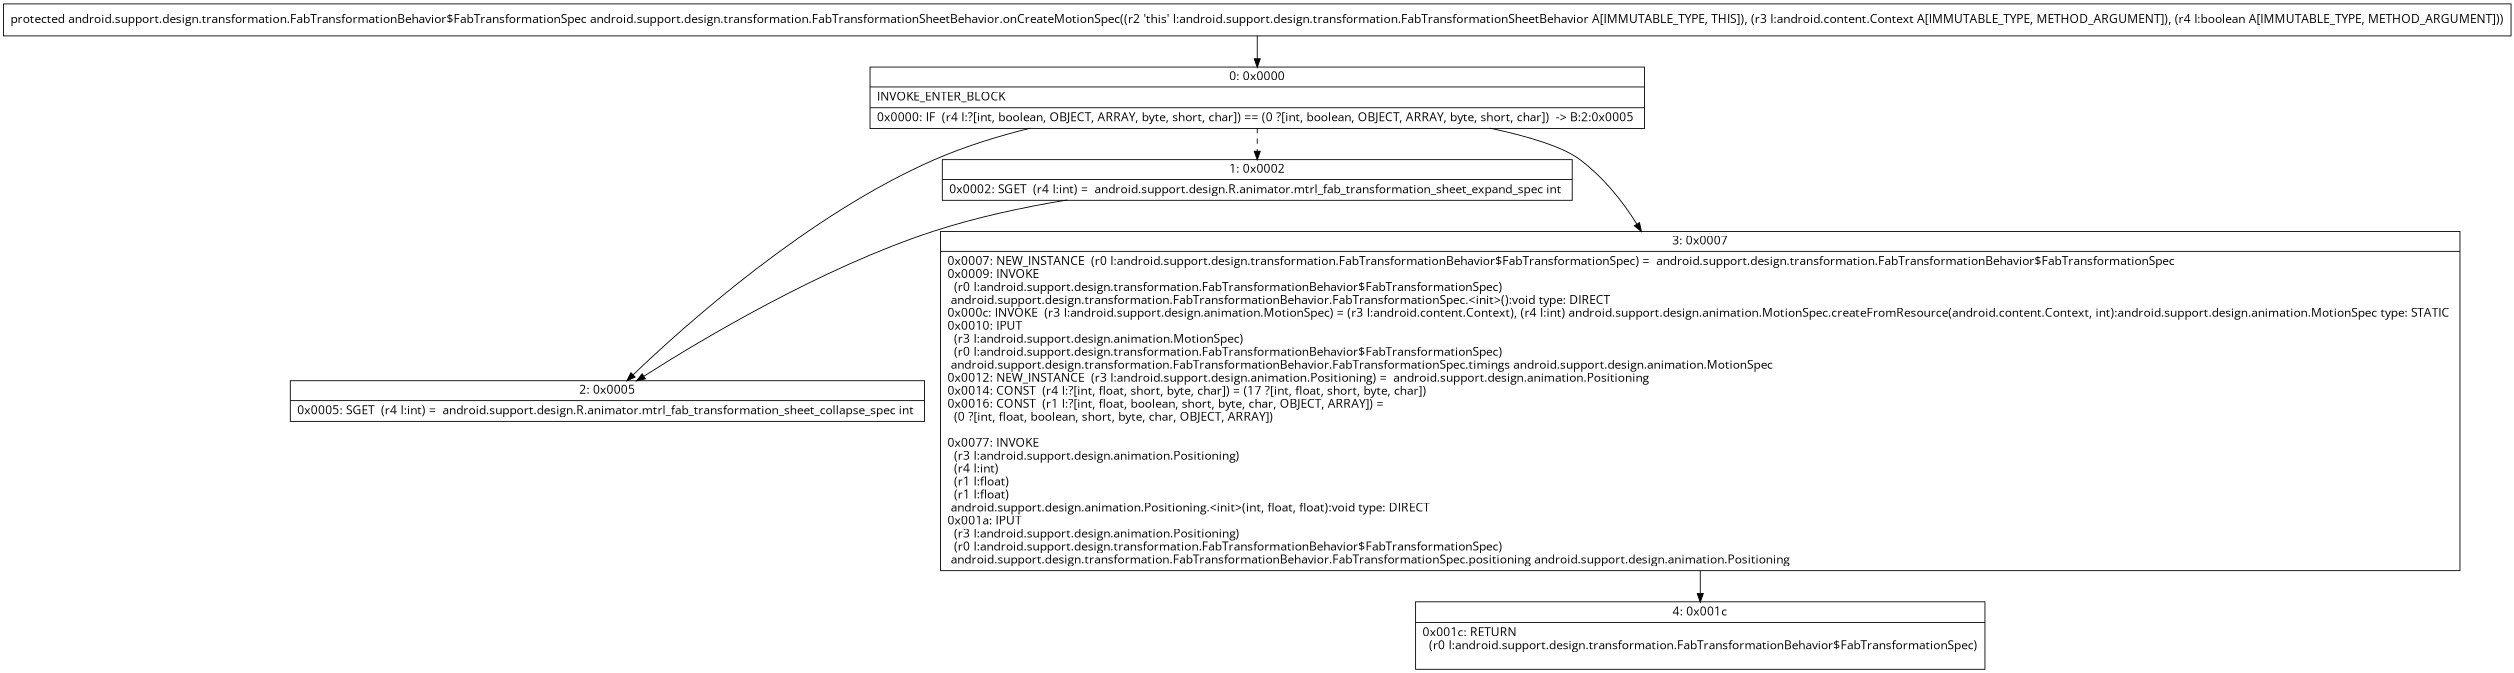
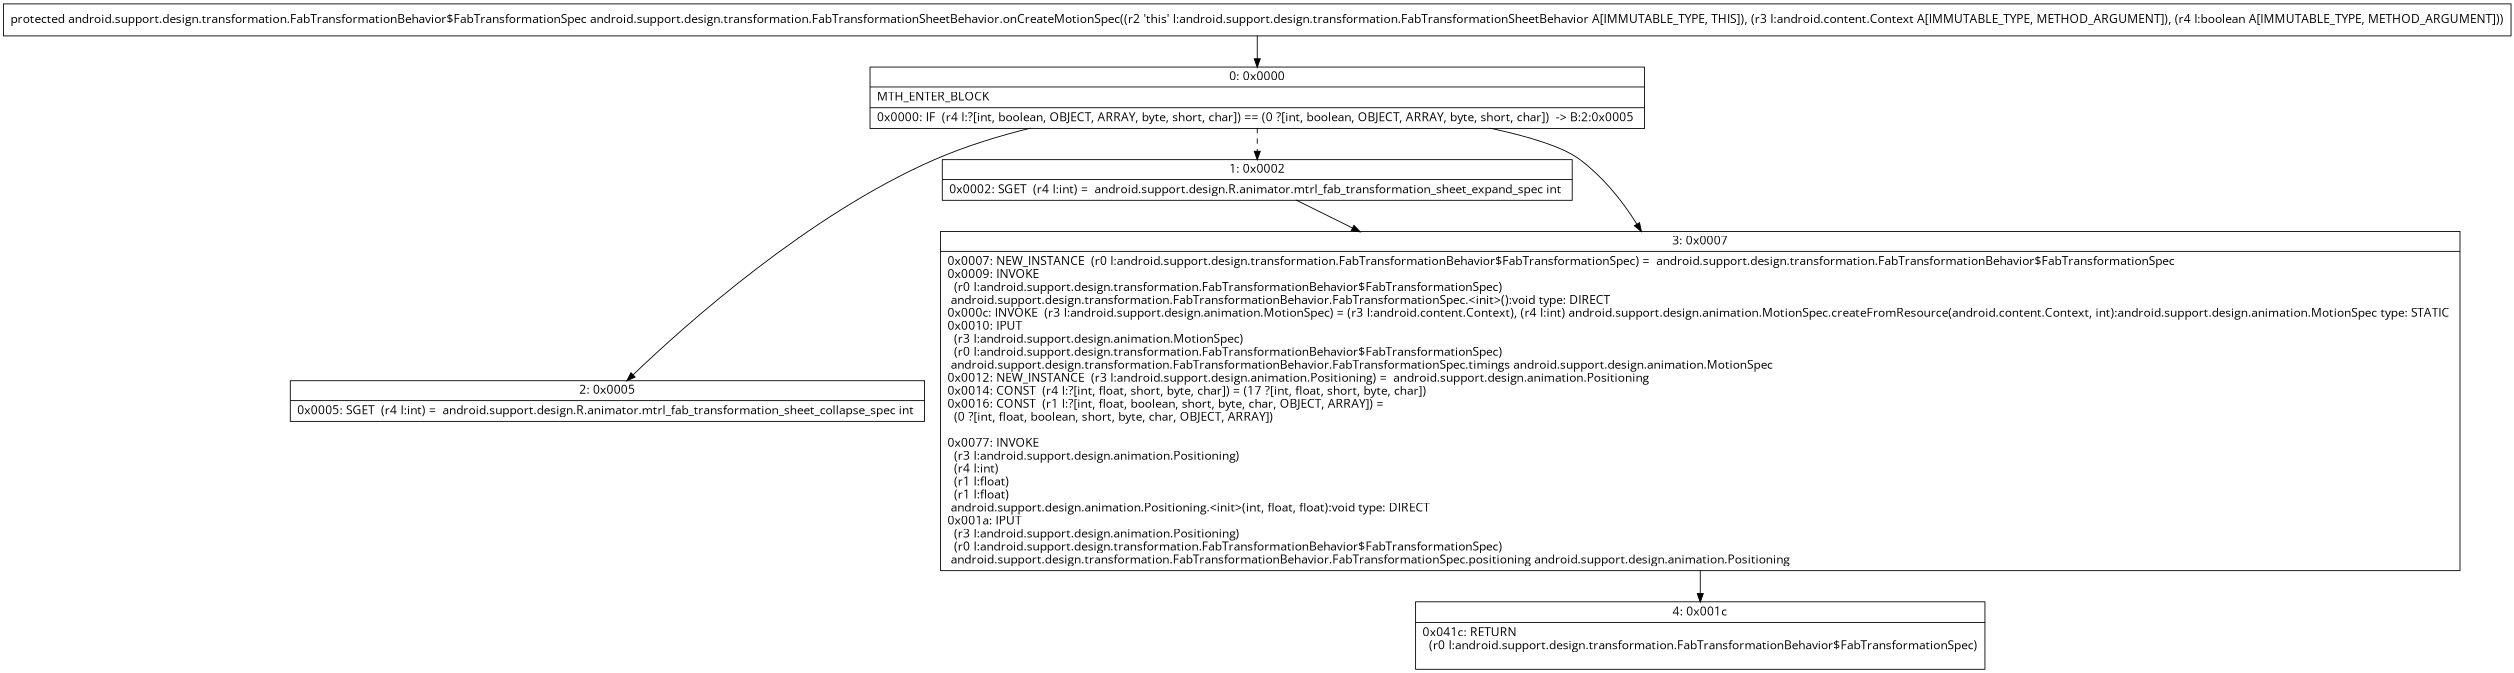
(941, 97) -> (933, 97)
(847, 265) -> (1324, 214)
(1473, 633) -> (1473, 633)
